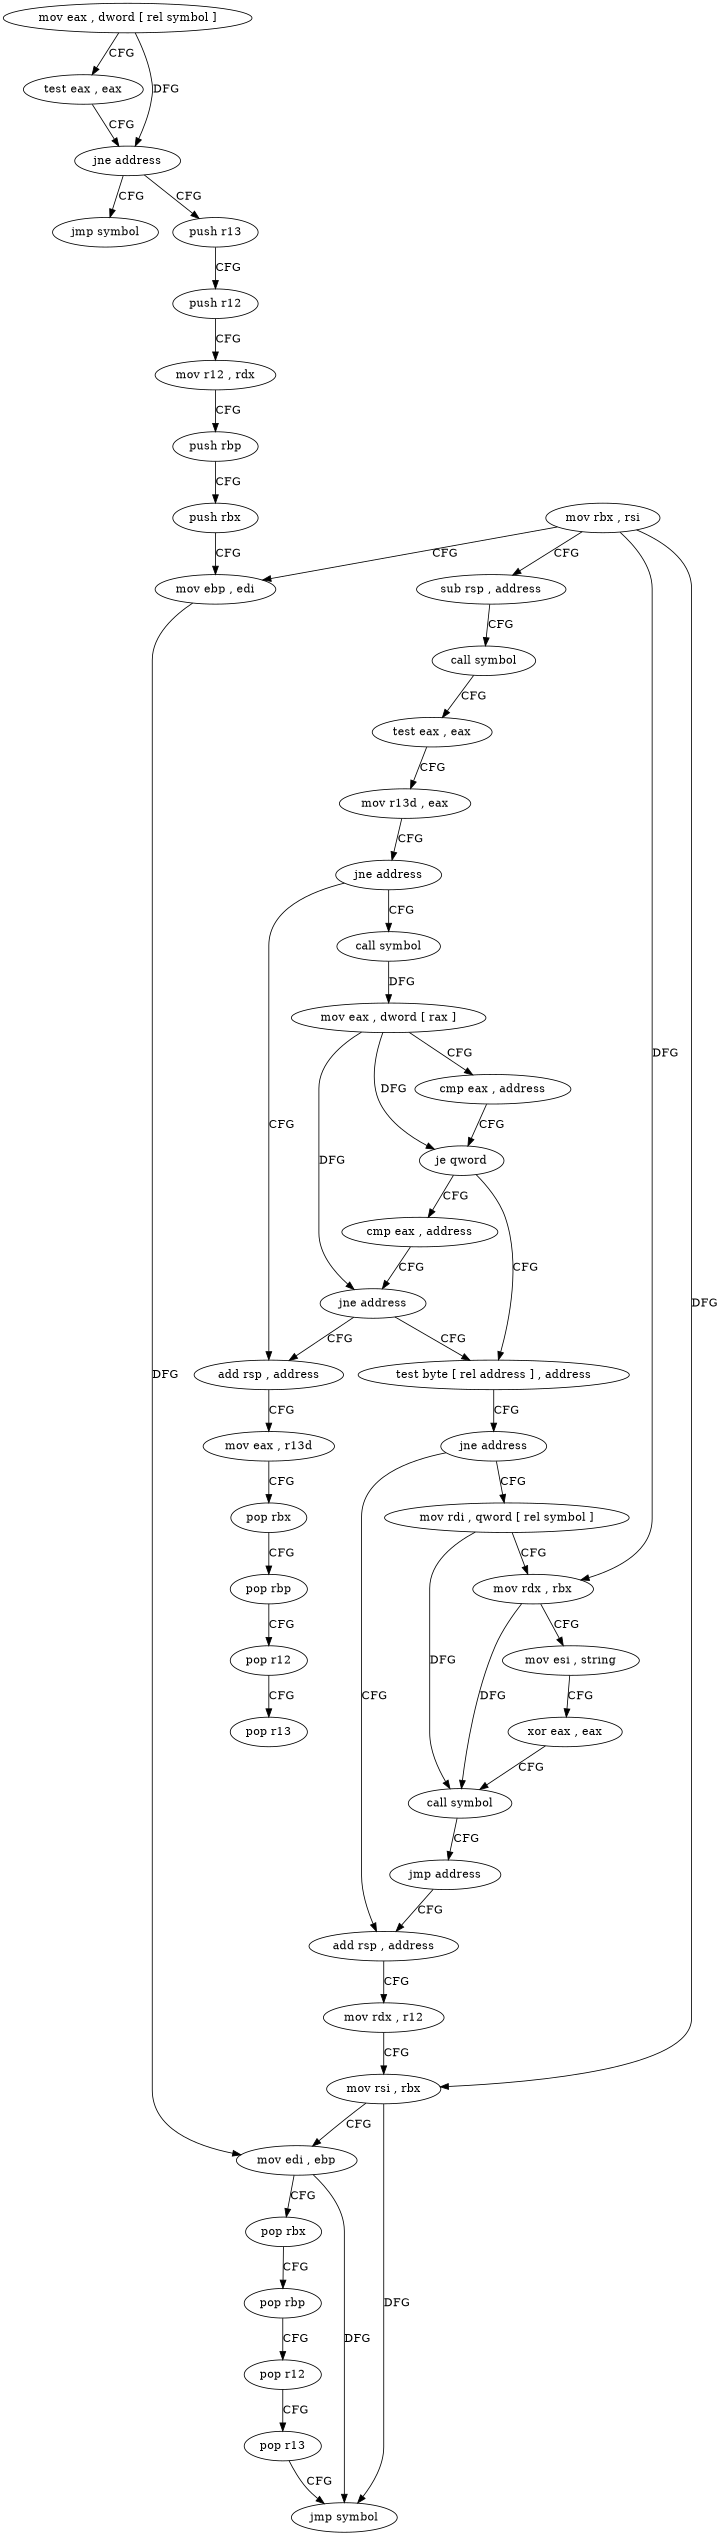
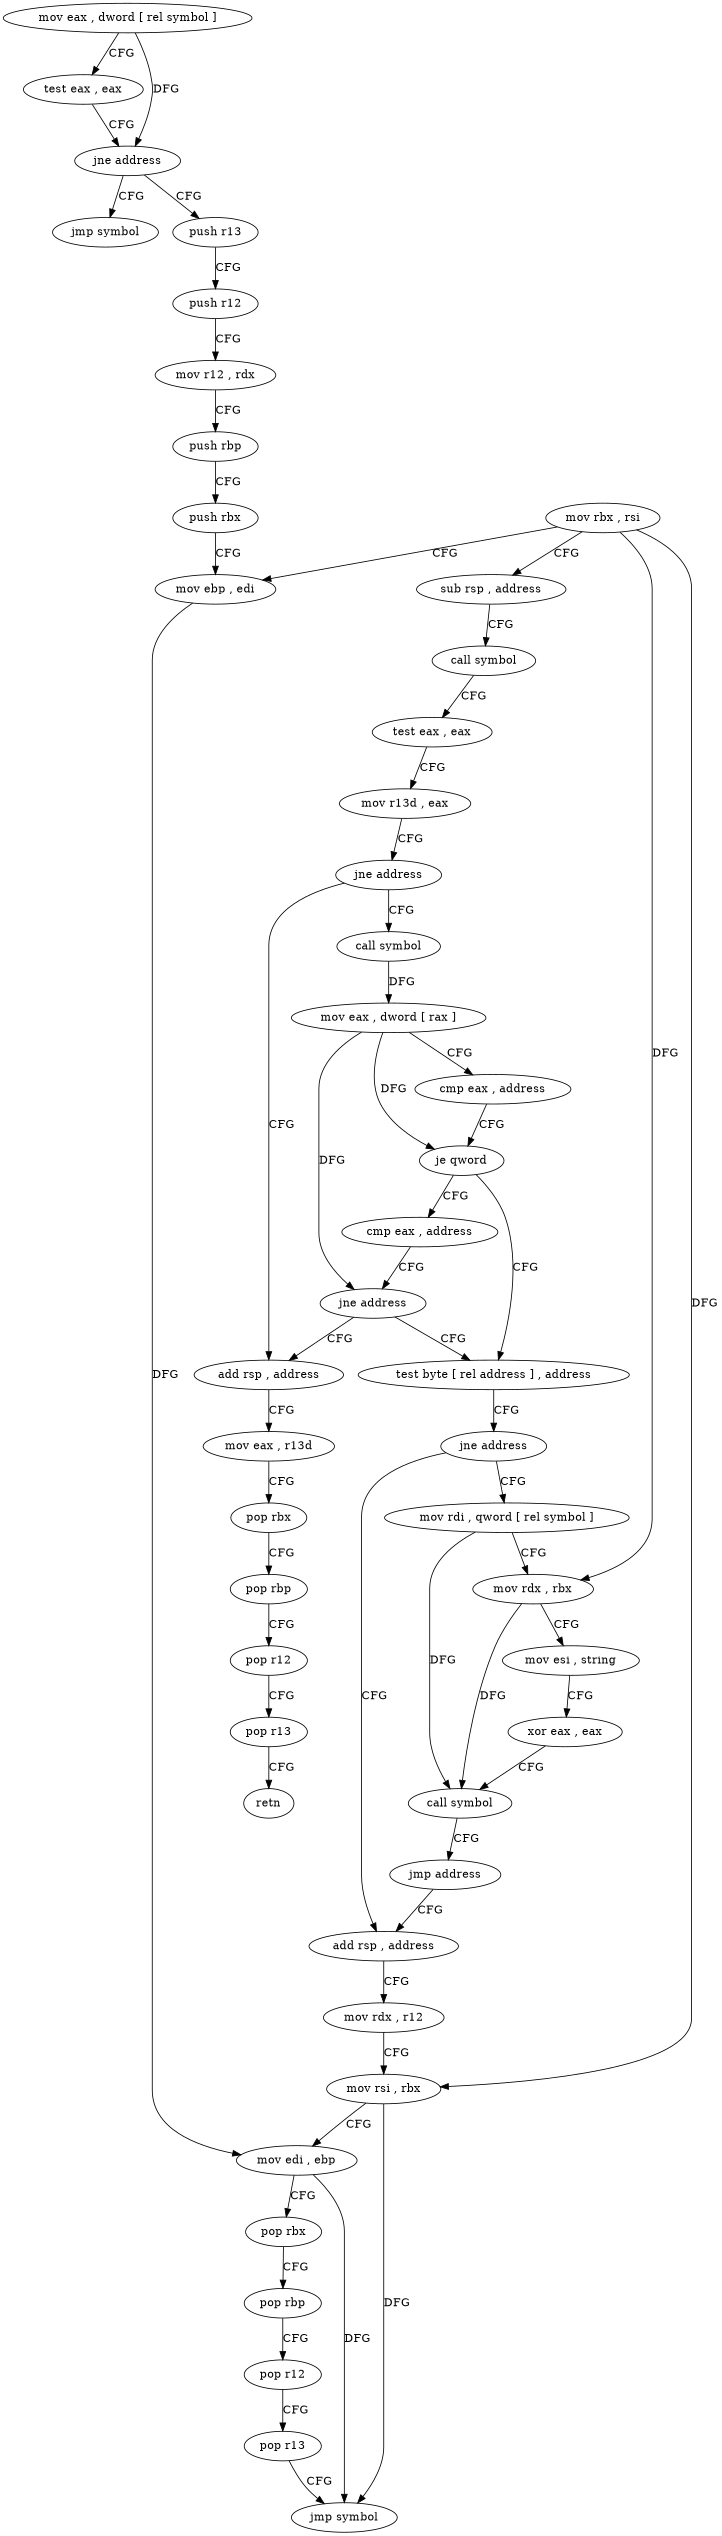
none -> (269, 1803)
